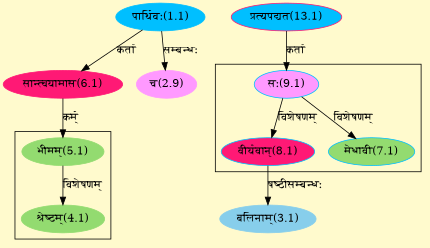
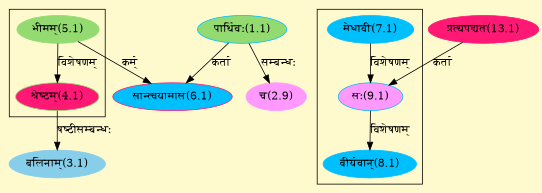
(160, 17) -> (242, 29)
(286, 17) -> (484, 29)
(63, 84) -> (173, 97)
(63, 114) -> (111, 61)
(326, 115) -> (371, 59)
(268, 152) -> (370, 164)
(372, 152) -> (371, 29)
(268, 181) -> (57, 126)
(63, 219) -> (57, 97)
